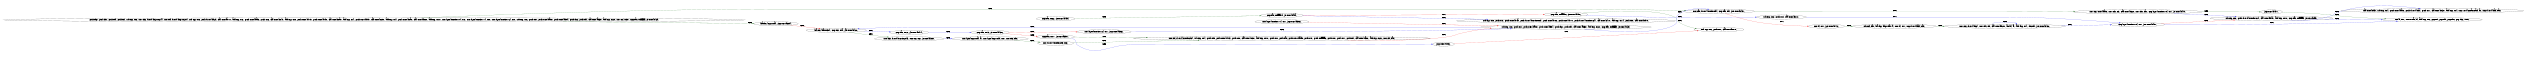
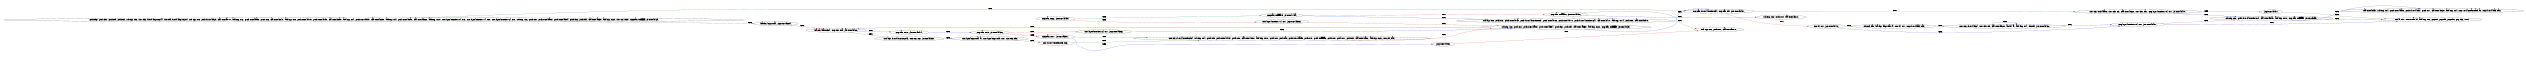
(1282, 15) -> (1282, 15)
(1963, 17) -> (1978, 32)
none -> (1162, 23)
